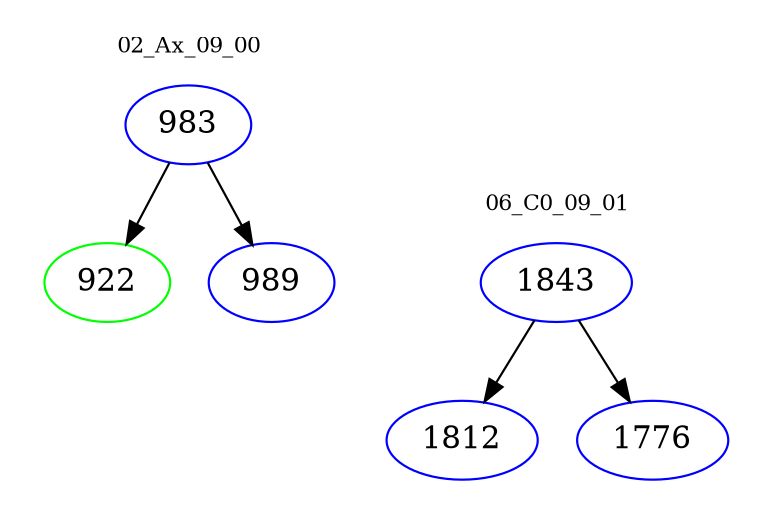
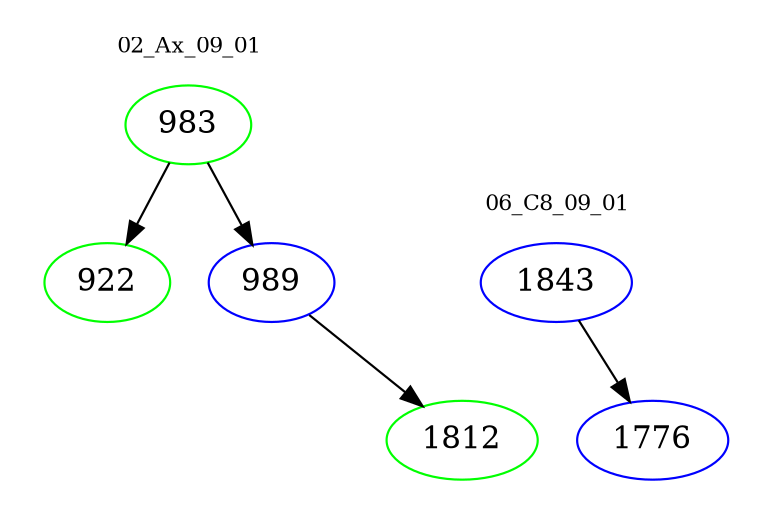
(189, 47) -> (189, 47)
(188, 125) -> (188, 125)
(557, 205) -> (557, 205)
(515, 351) -> (357, 354)
(462, 440) -> (462, 440)
